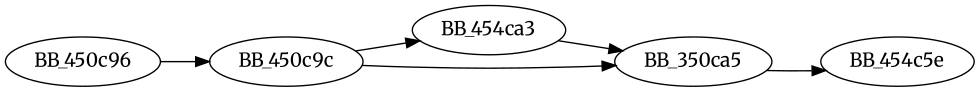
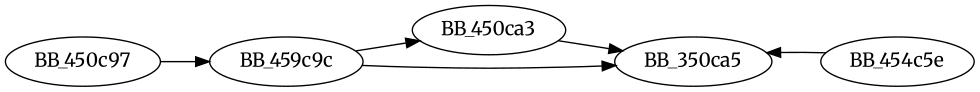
(489, 30) -> (489, 30)
(83, 62) -> (83, 62)
(286, 62) -> (286, 62)
(789, 71) -> (803, 52)
